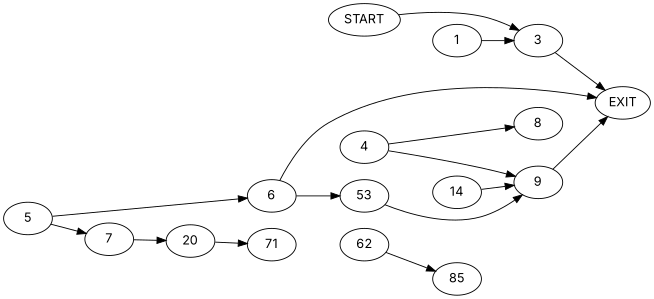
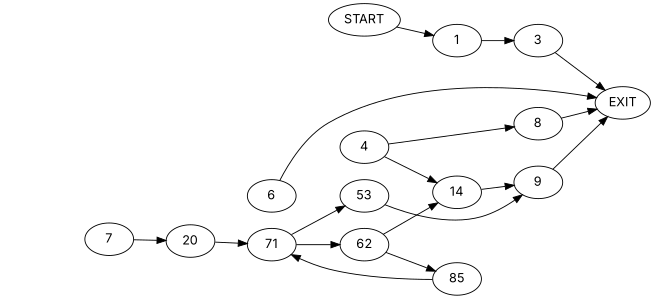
(456, 13) -> (411, 30)
none -> (575, 115)
(448, 161) -> (407, 168)
(314, 196) -> (314, 222)
(28, 218) -> none
none -> (407, 221)
none -> (314, 245)
none -> (365, 276)
